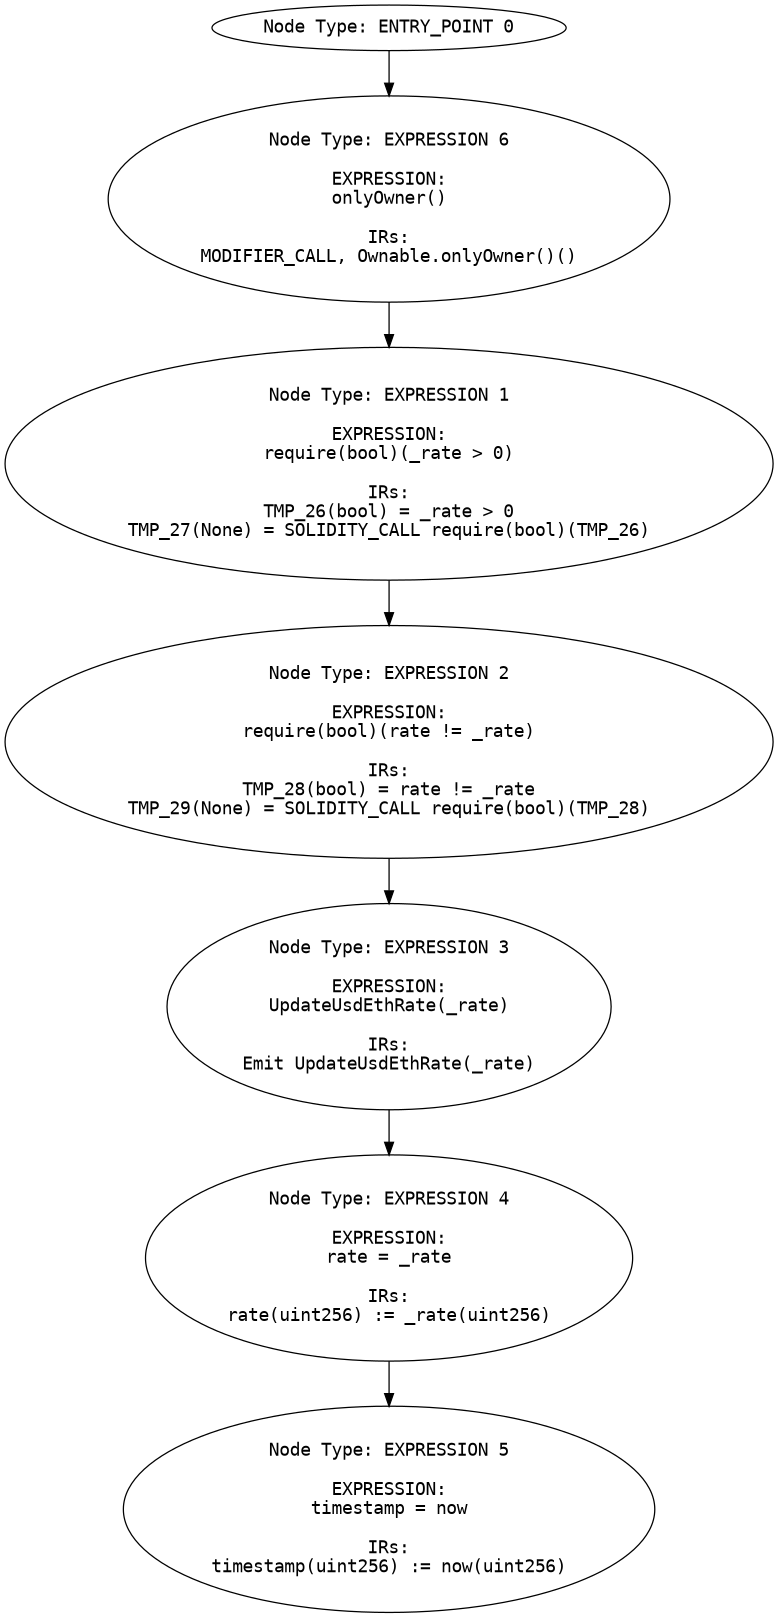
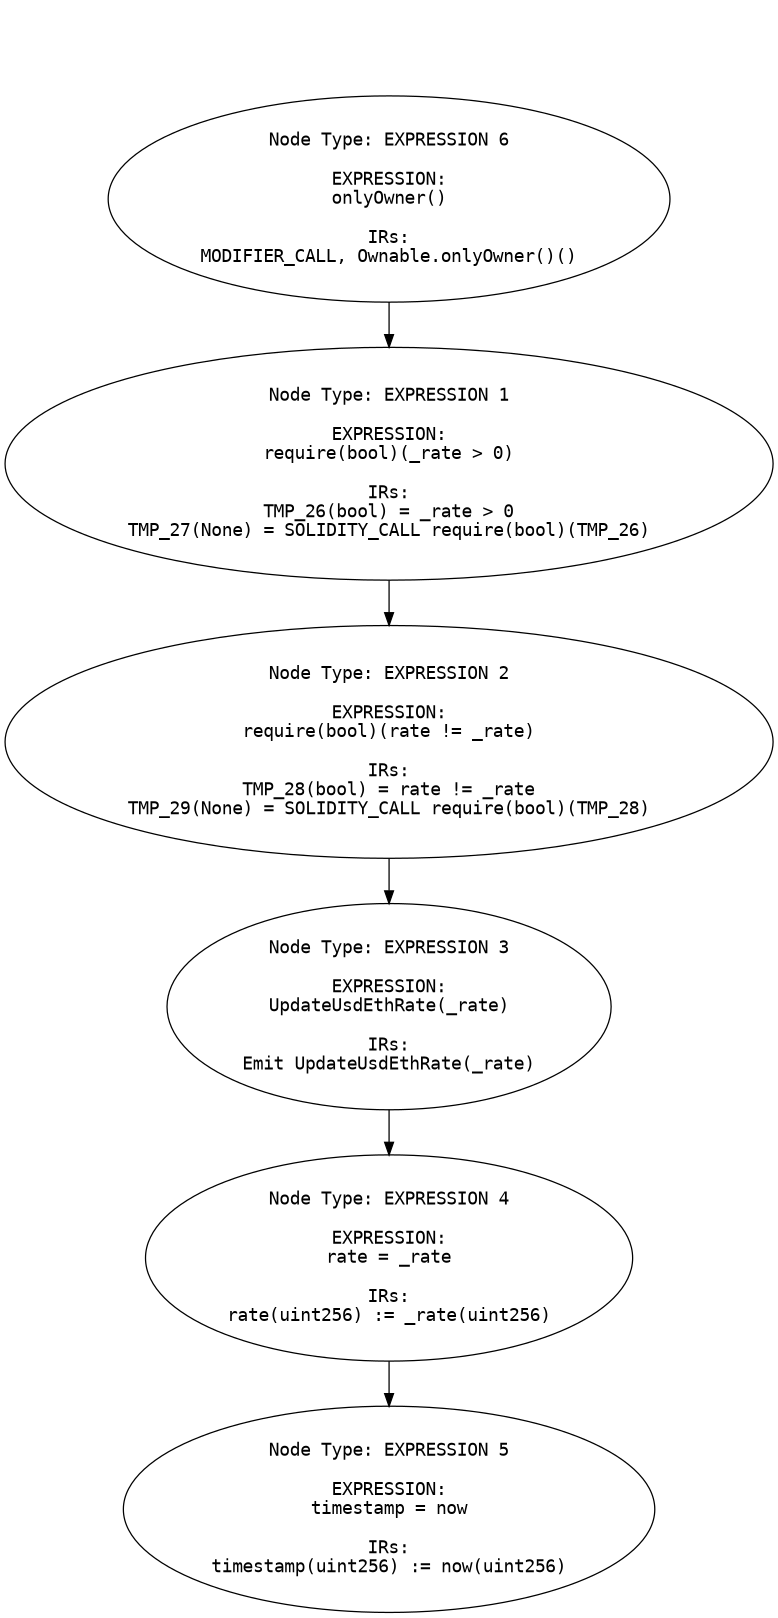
(389, 28) -> none
